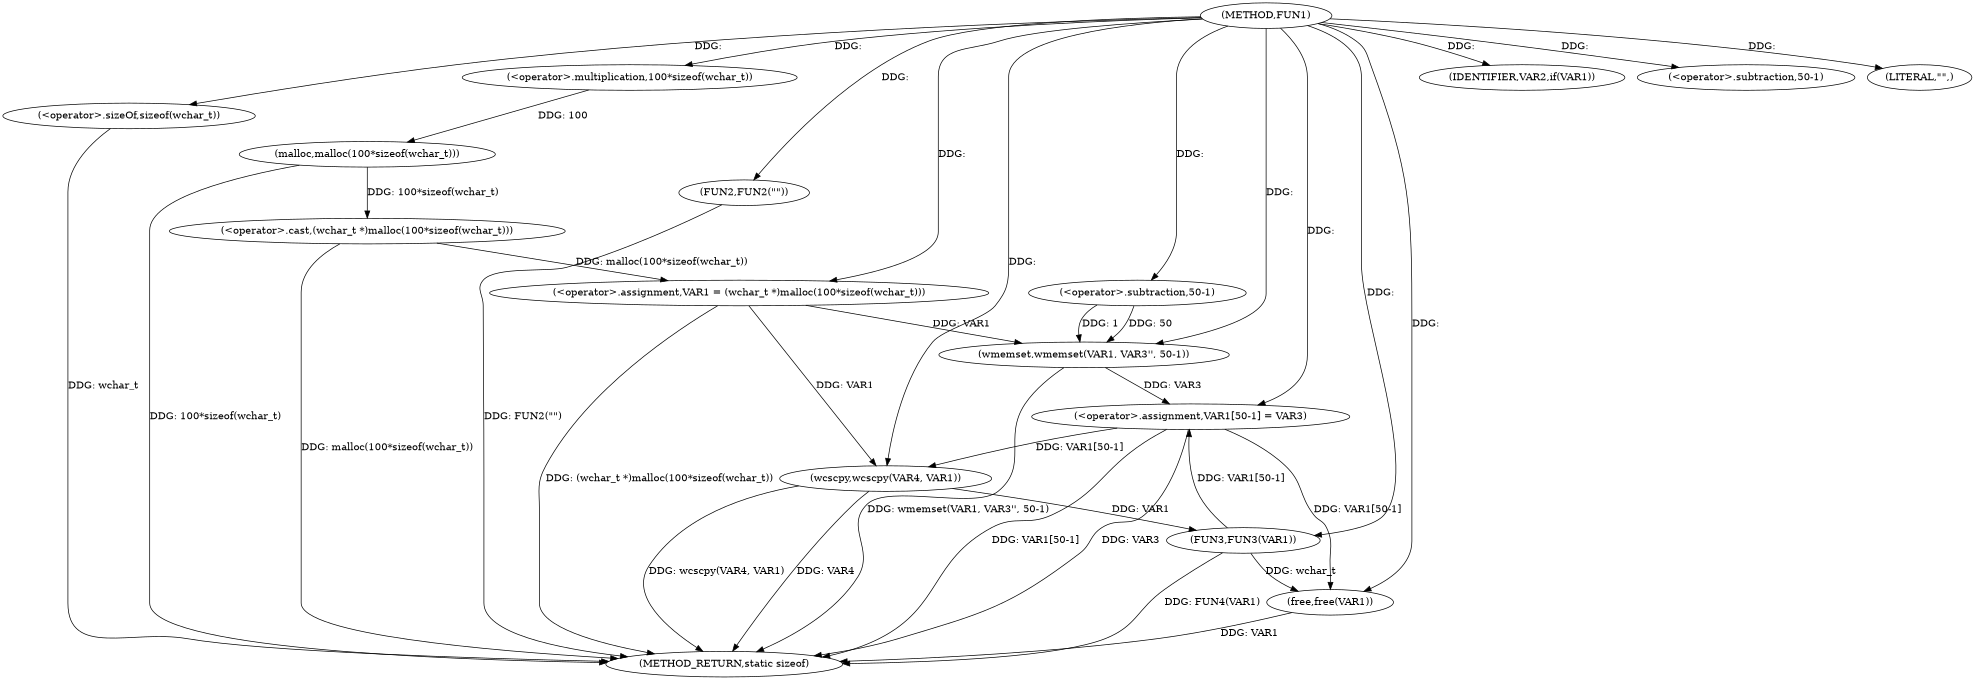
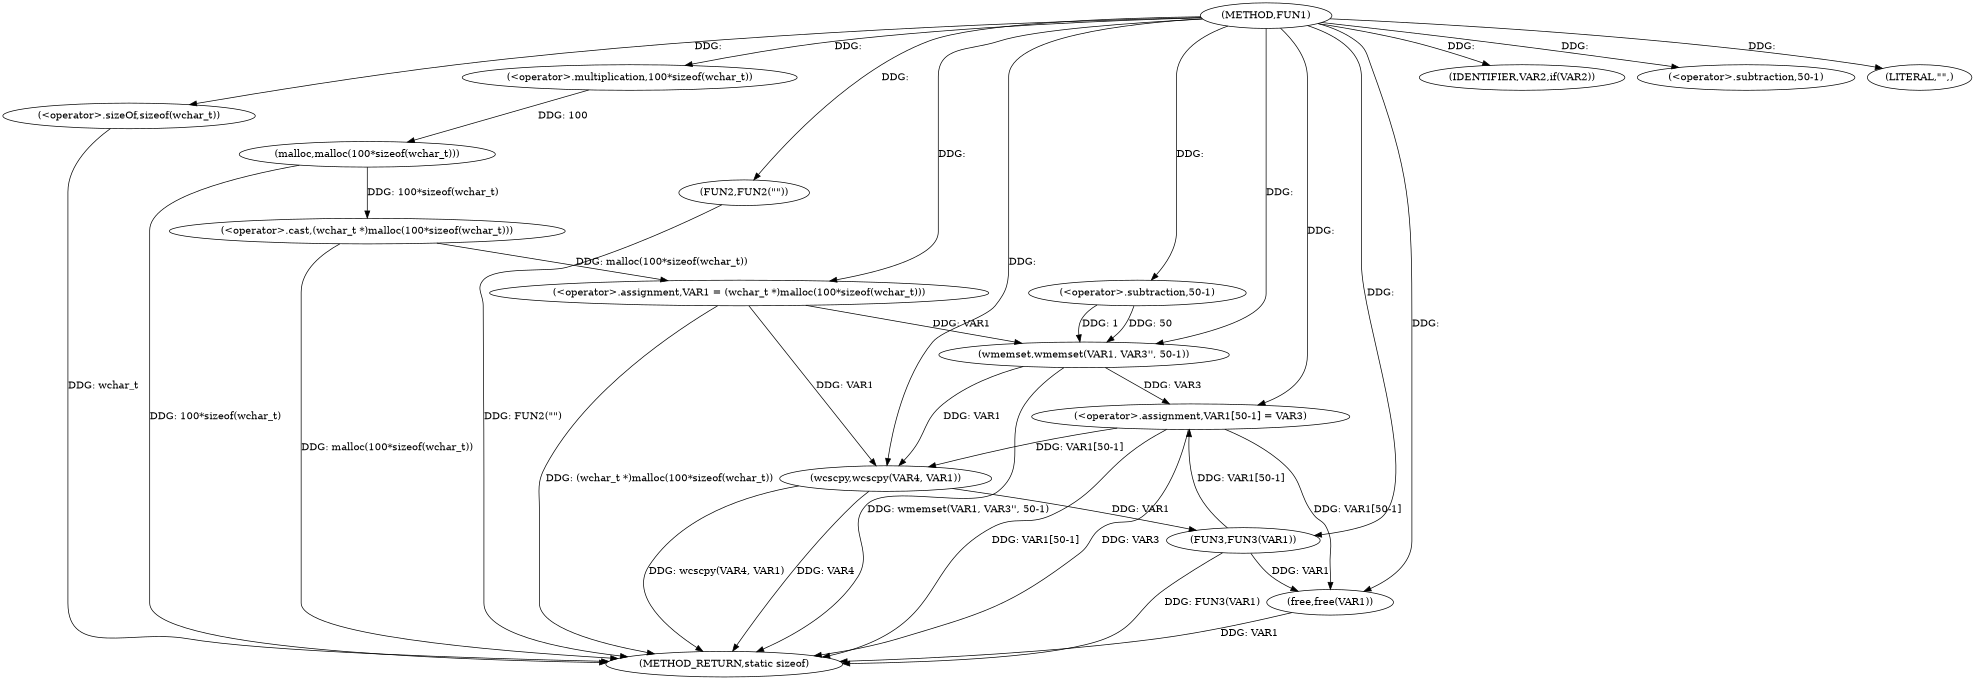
(1522, 78) -> (1522, 78)
none -> (951, 398)
(1301, 571) -> (1301, 571)
(1212, 602) -> (1212, 602)
